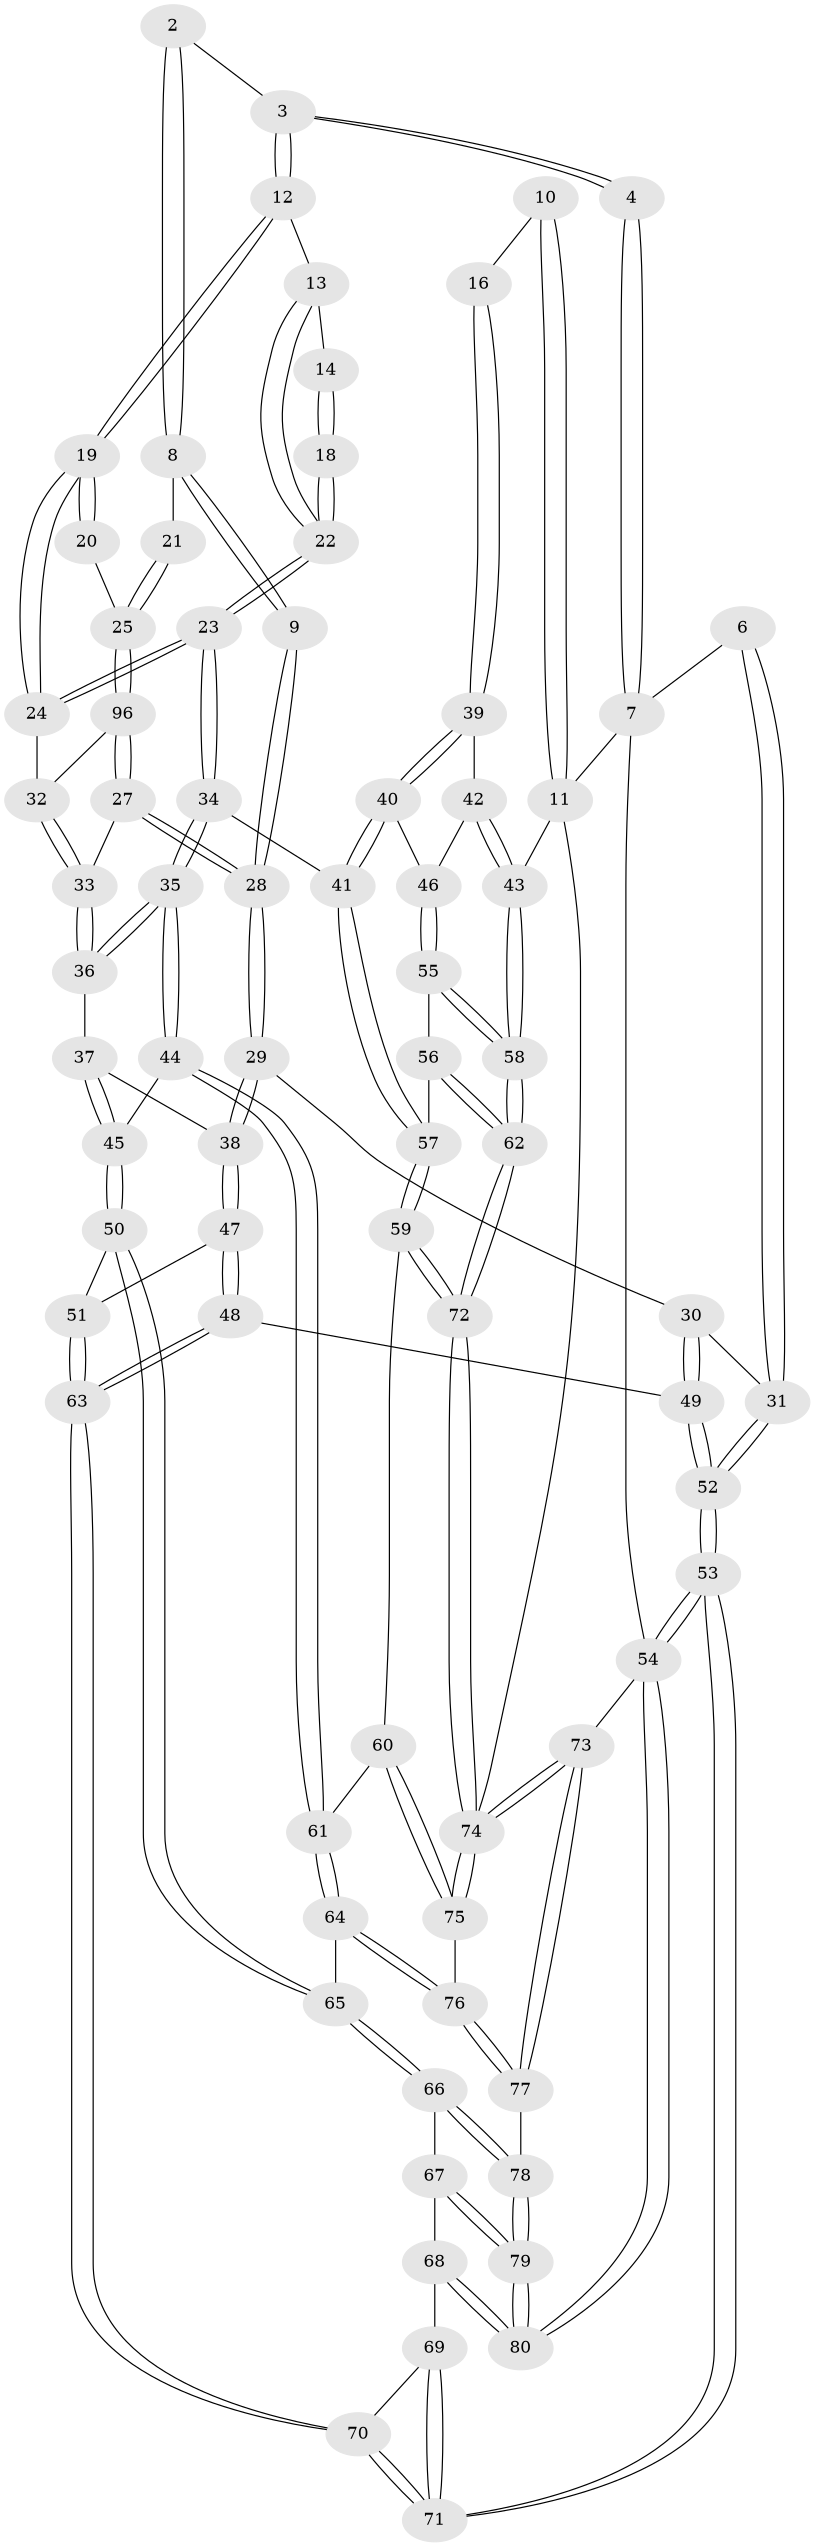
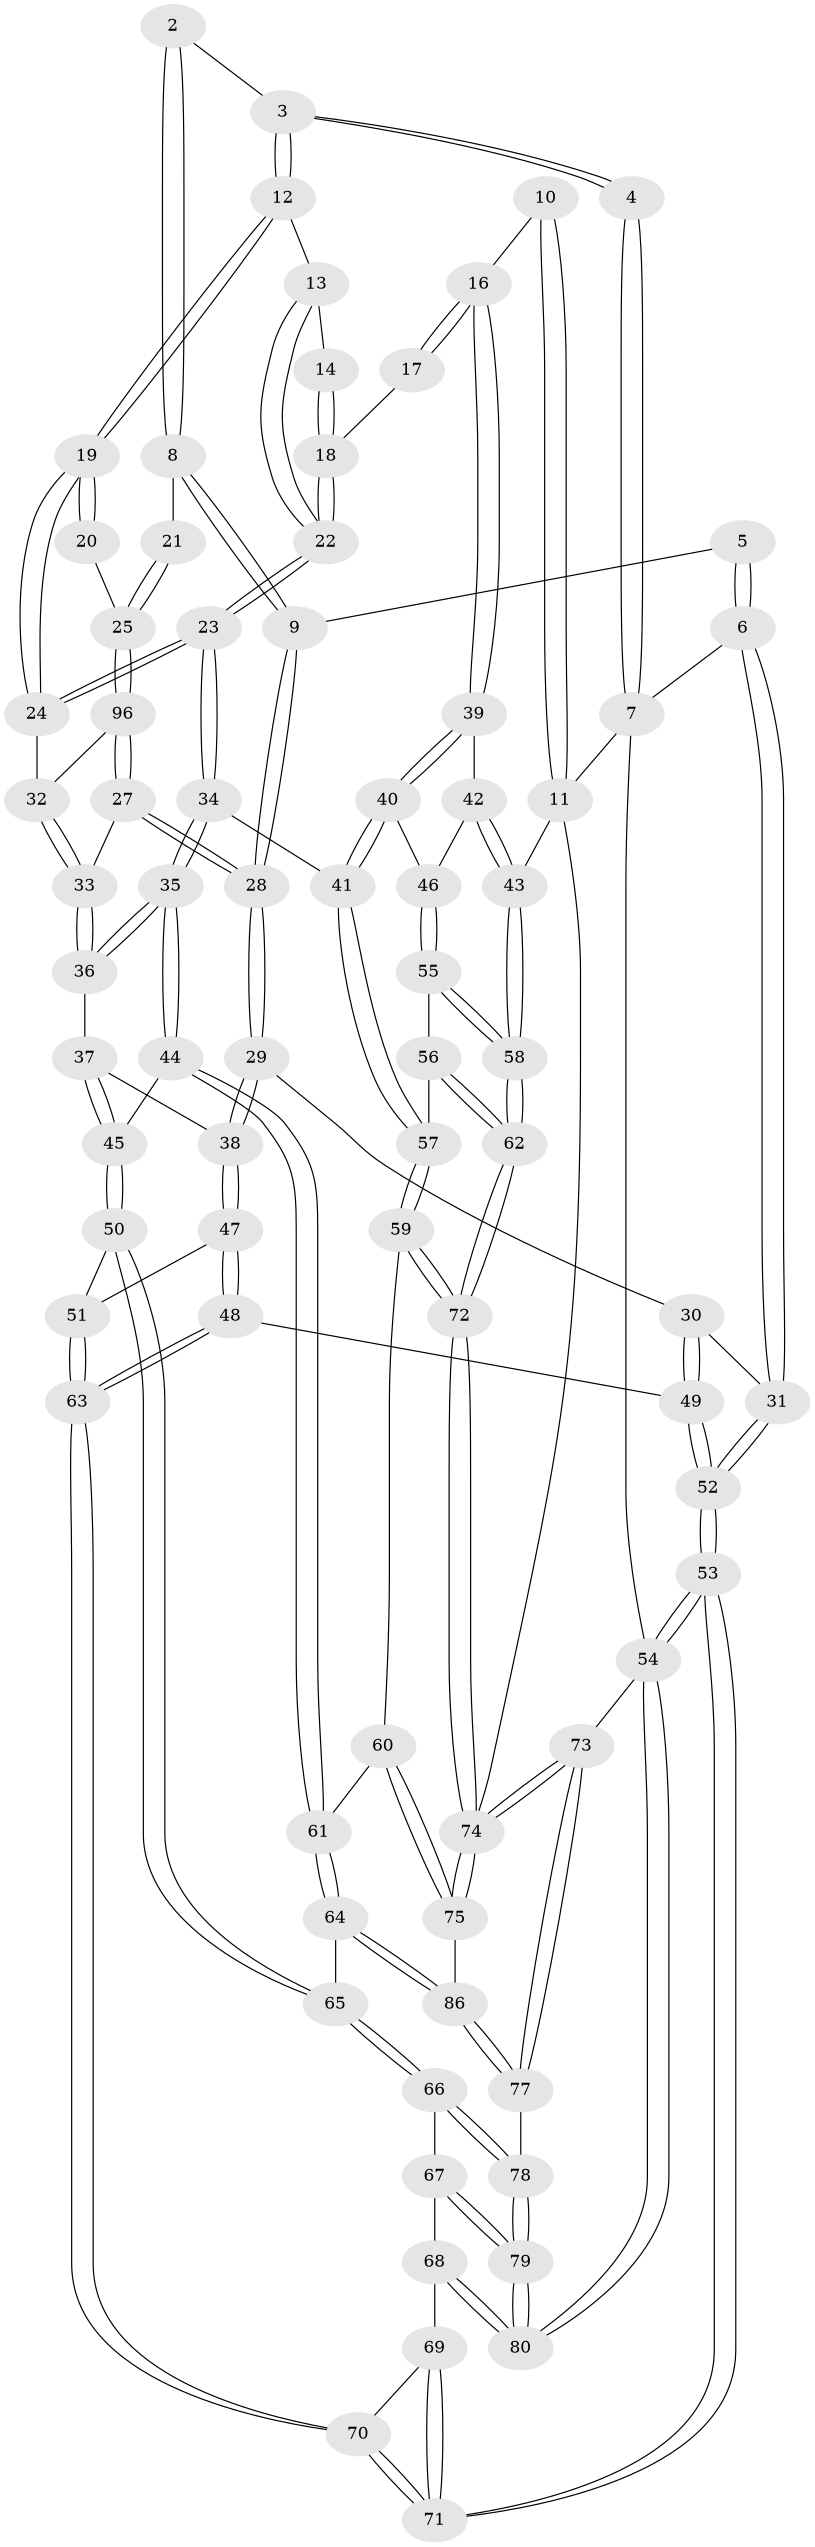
none -> (412, 370)
none -> (743, 542)
(455, 2004) -> (455, 2004)
